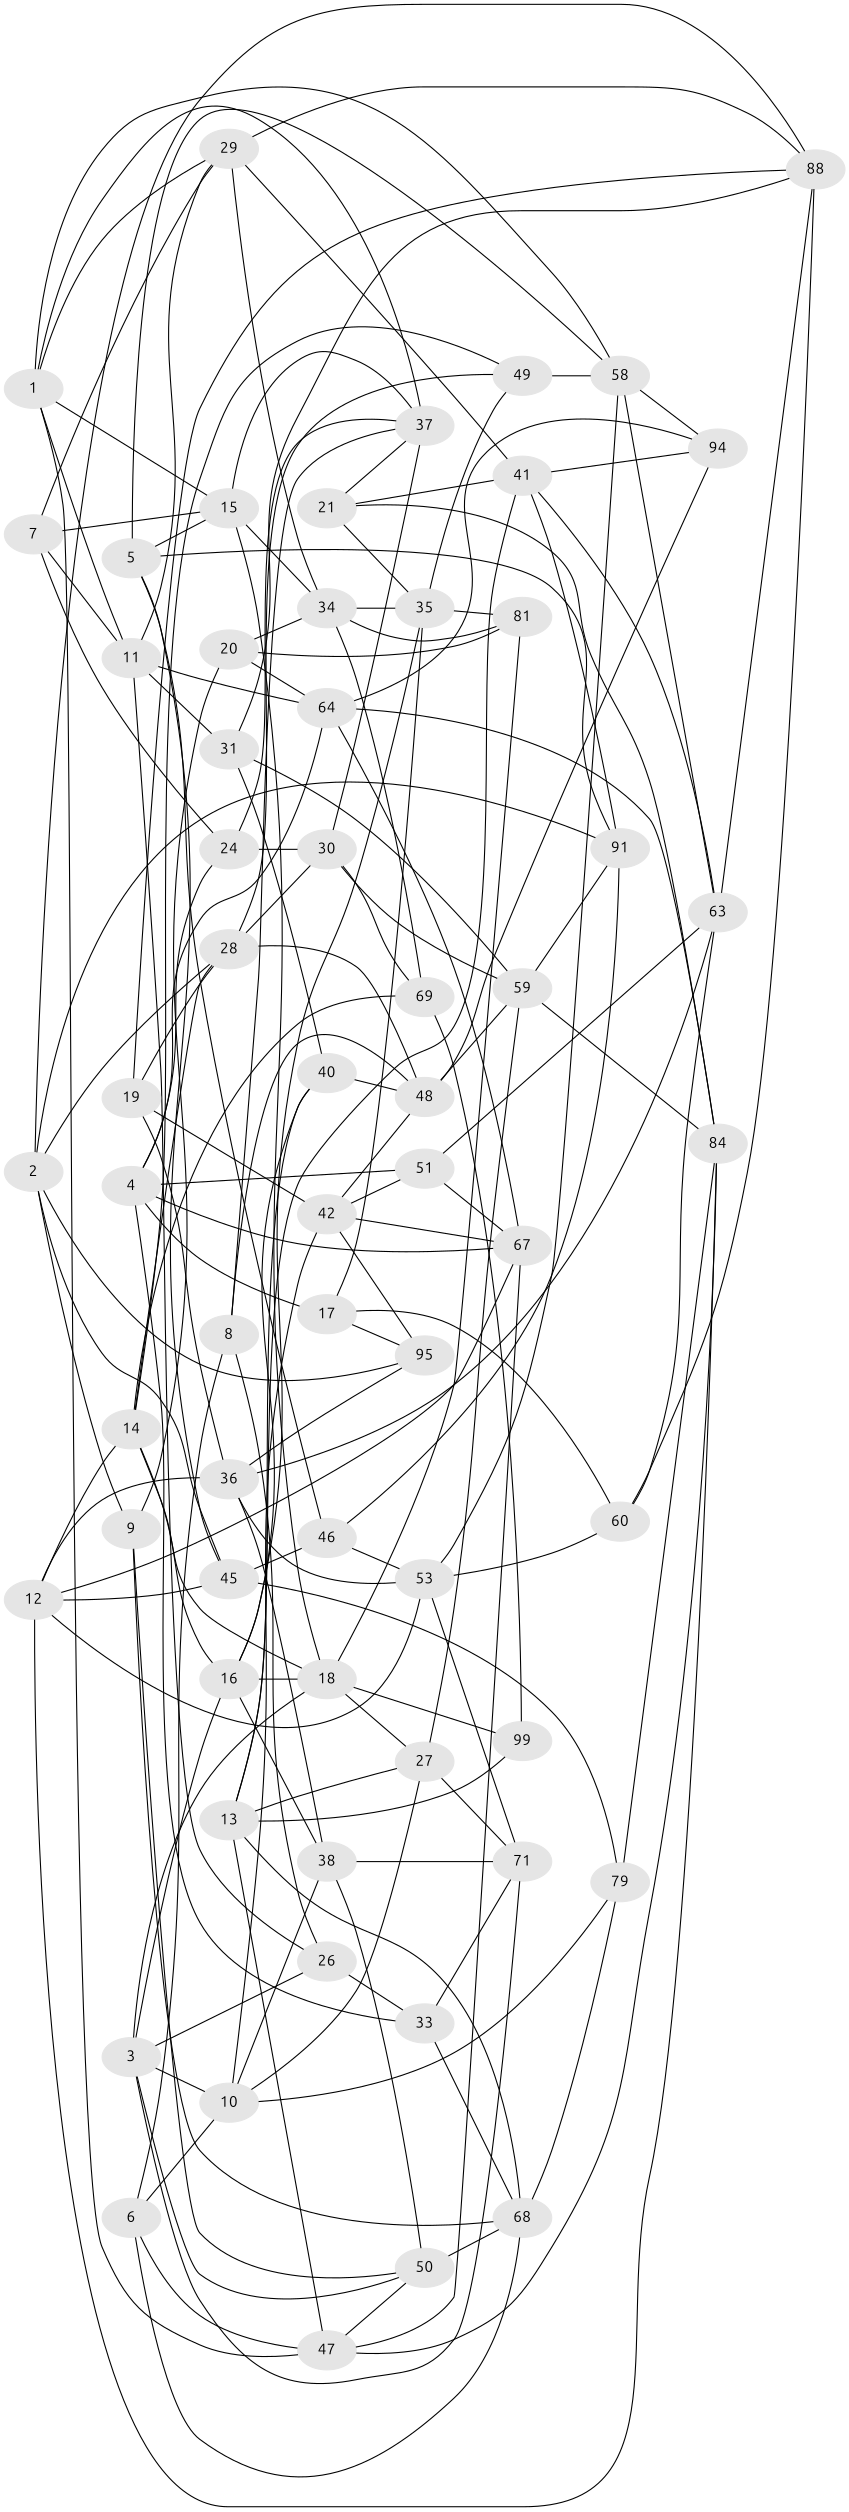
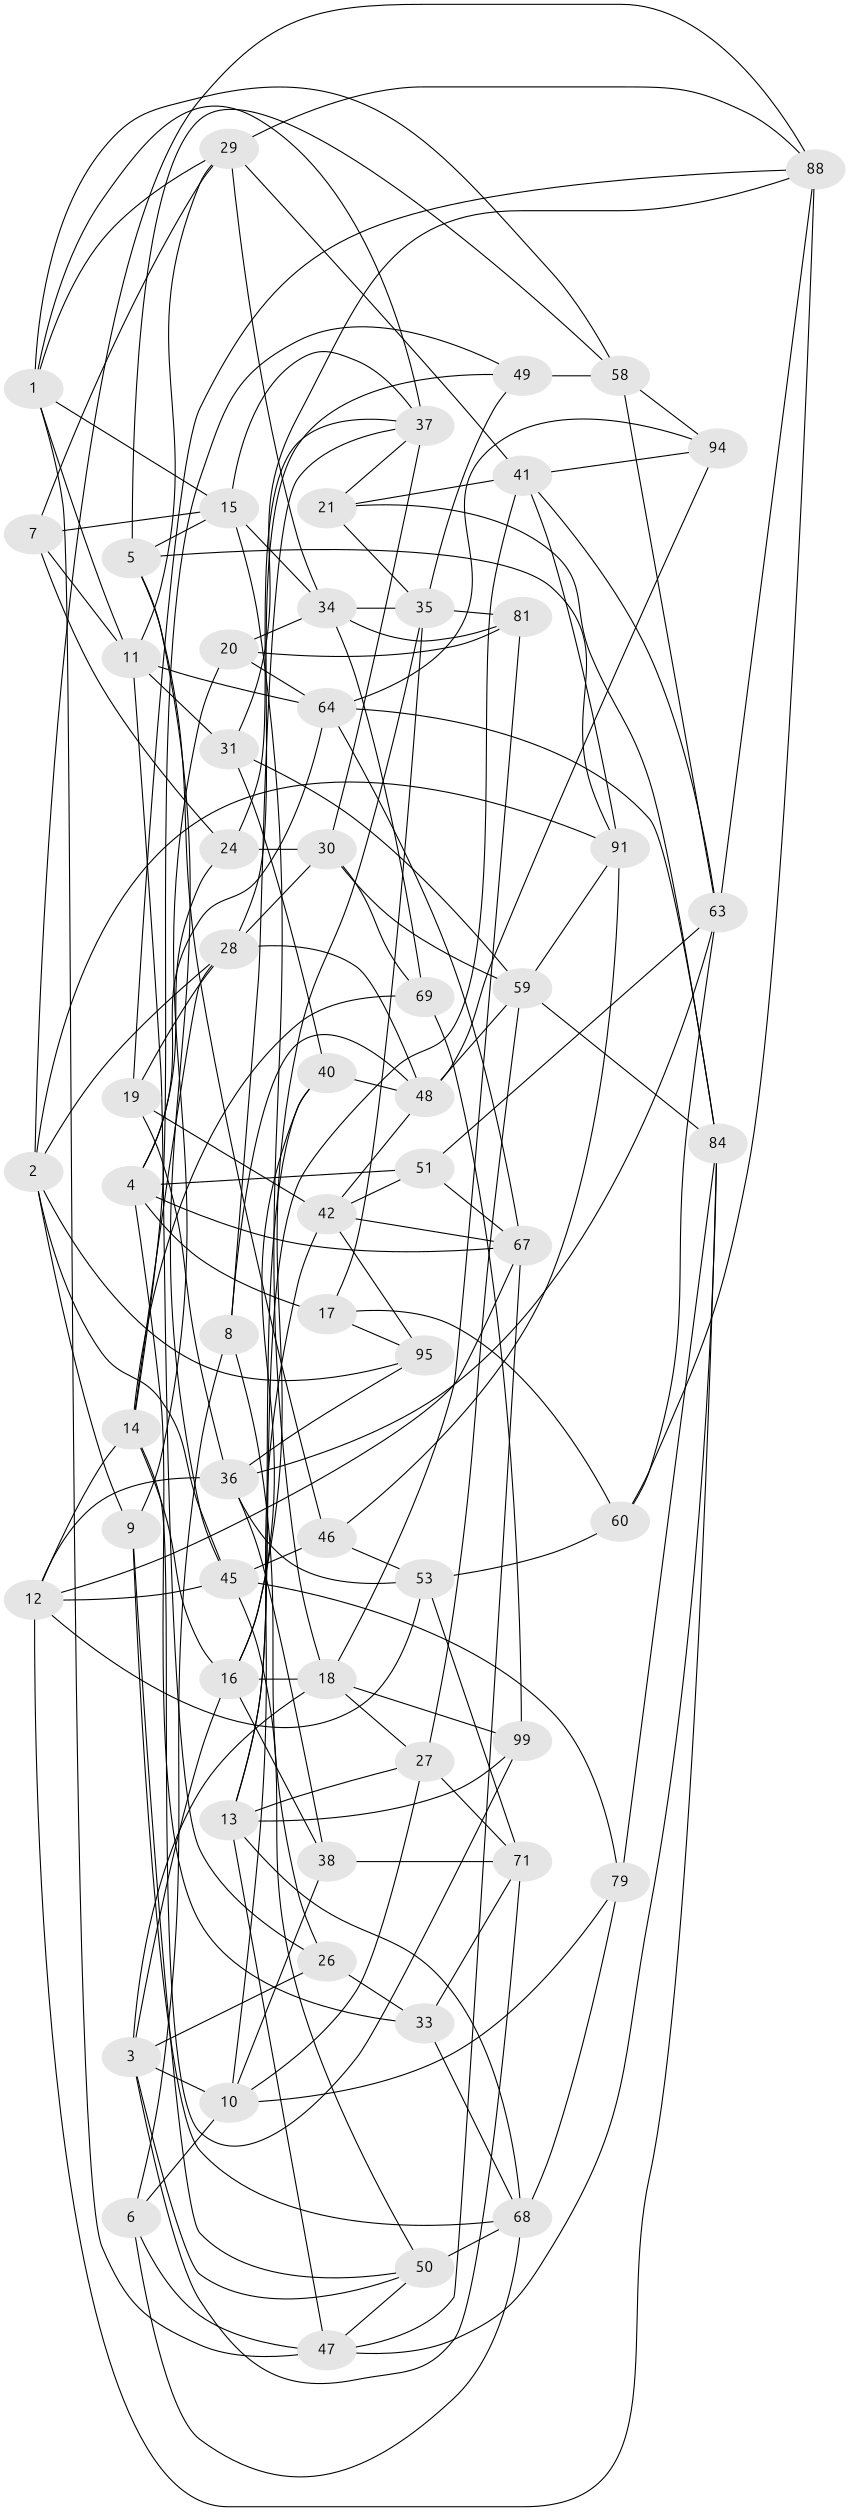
(576, 990) -> none
(192, 1599) -> (192, 2113)
(388, 2062) -> (283, 1917)
